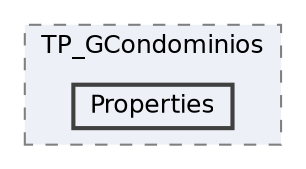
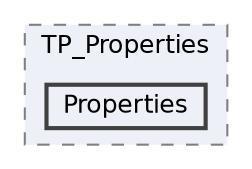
(153, 47) -> (126, 47)
